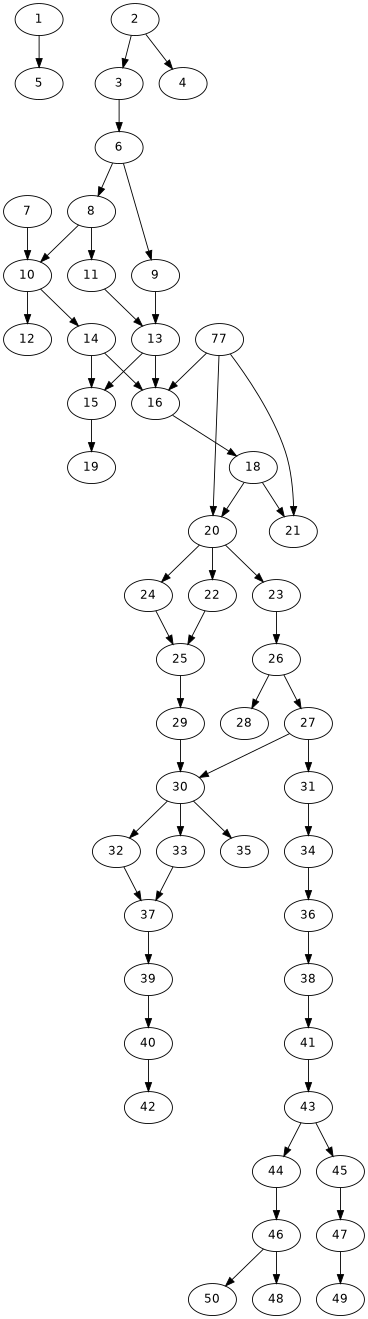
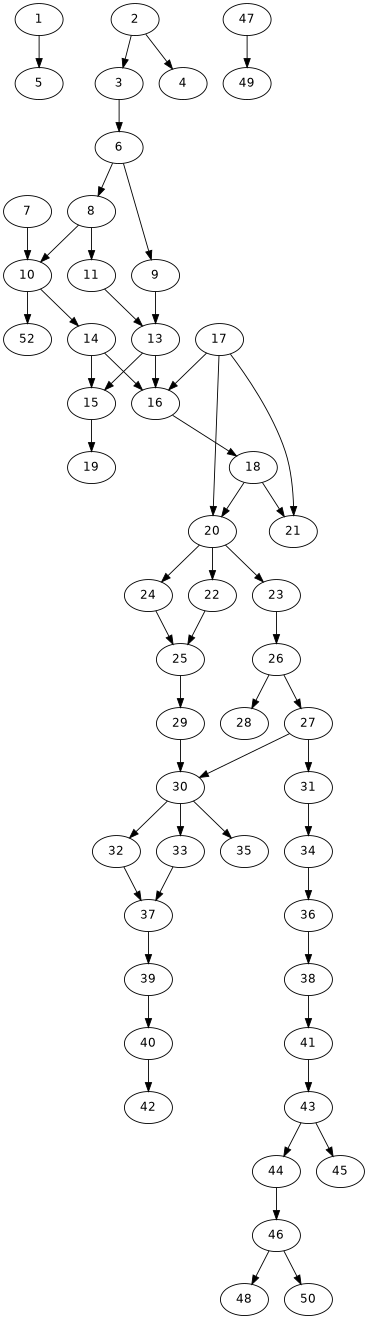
(28, 340) -> (28, 340)
(220, 340) -> (220, 340)
(340, 1199) -> none
